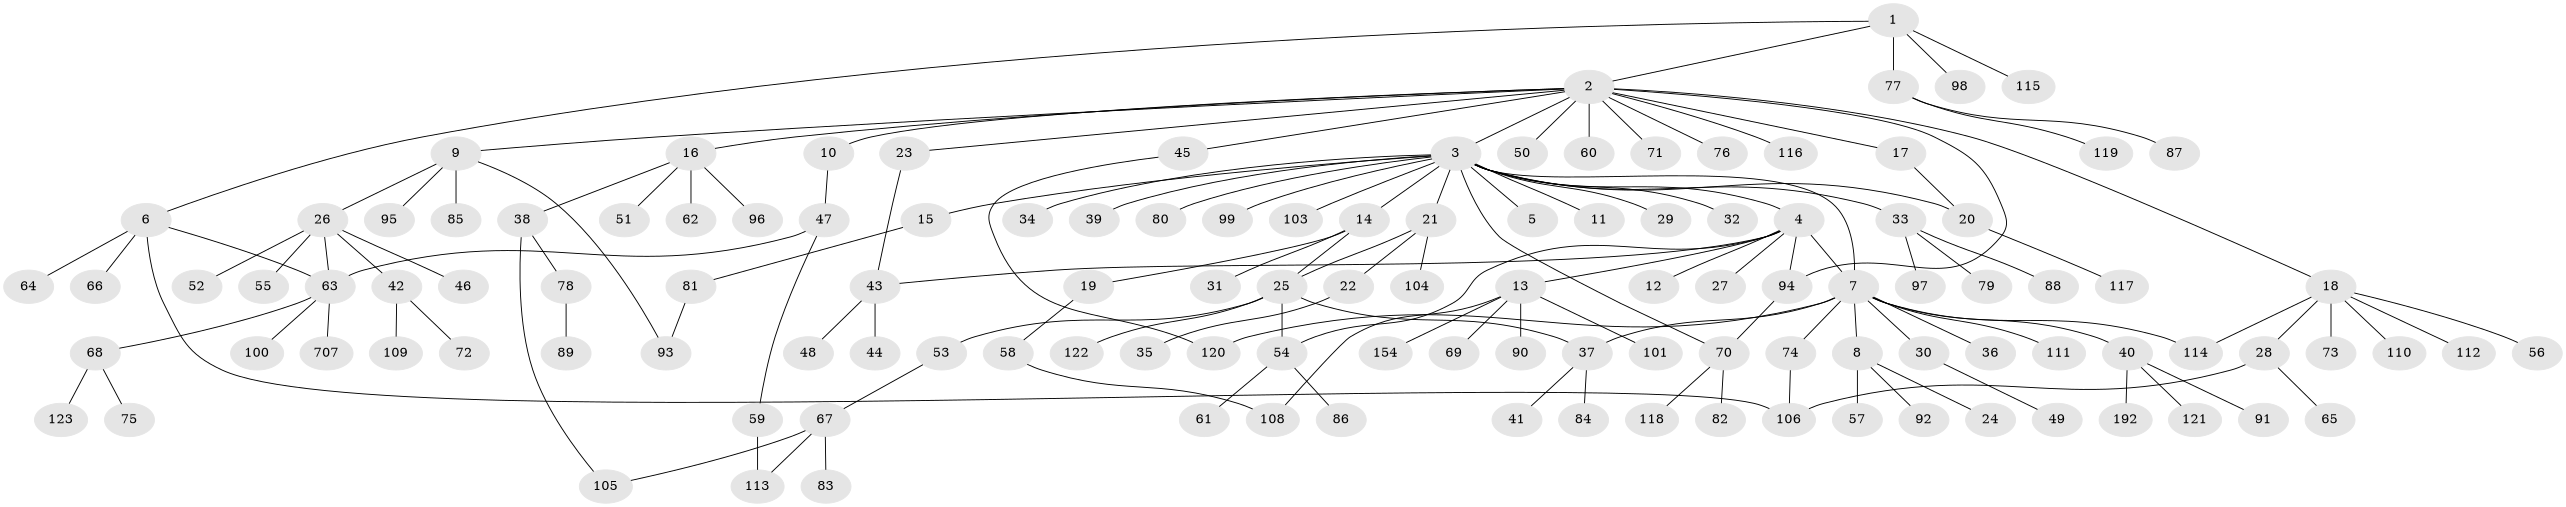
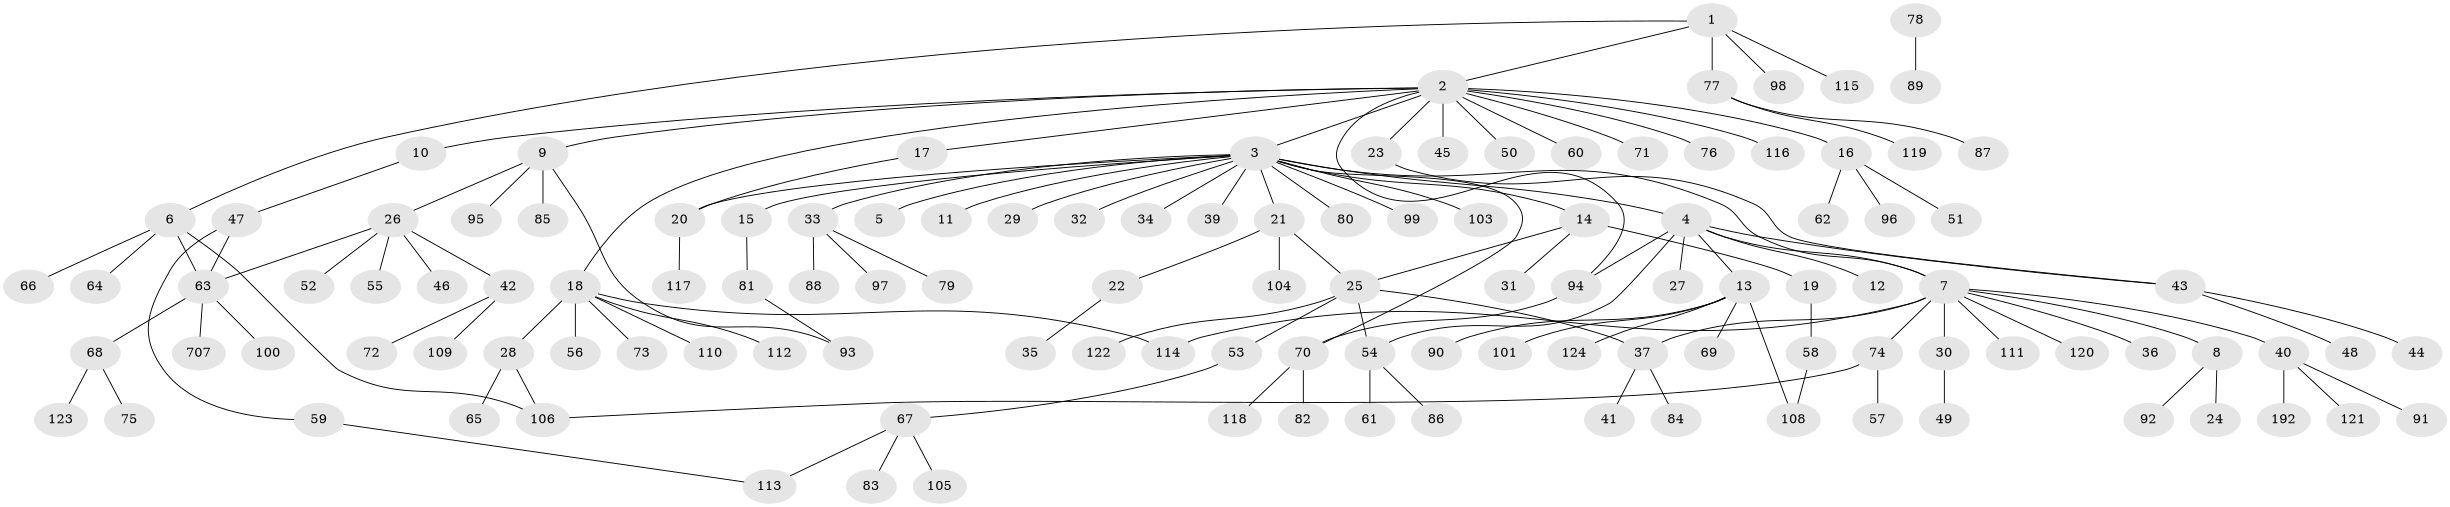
(523, 220) -> none
(1001, 249) -> none
(1386, 353) -> (1574, 353)
(1857, 387) -> (1878, 387)
